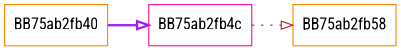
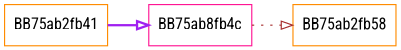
(56, 25) -> (56, 25)
(200, 25) -> (200, 25)
